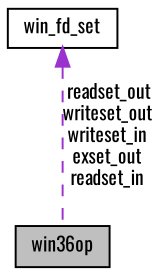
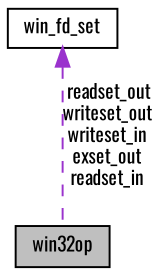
(63, 247) -> (63, 247)
